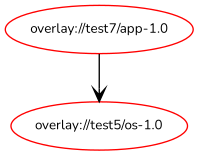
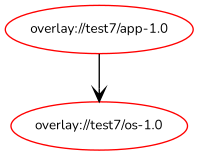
(99, 126) -> (99, 126)
